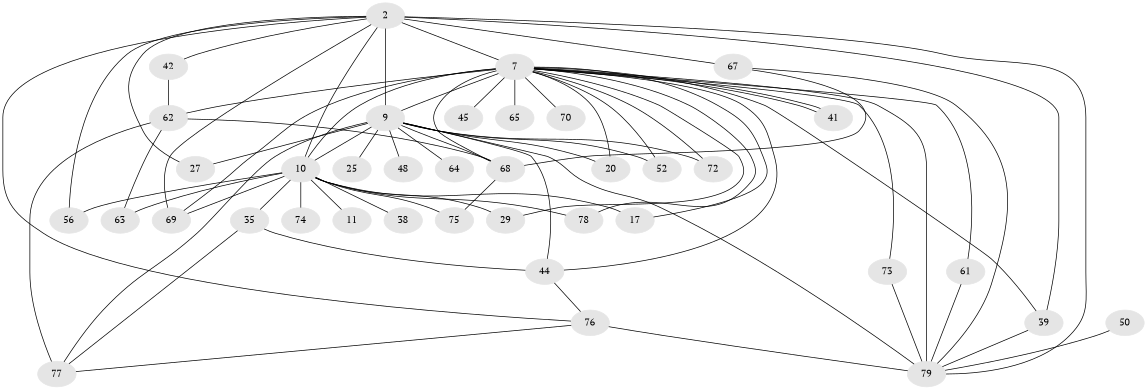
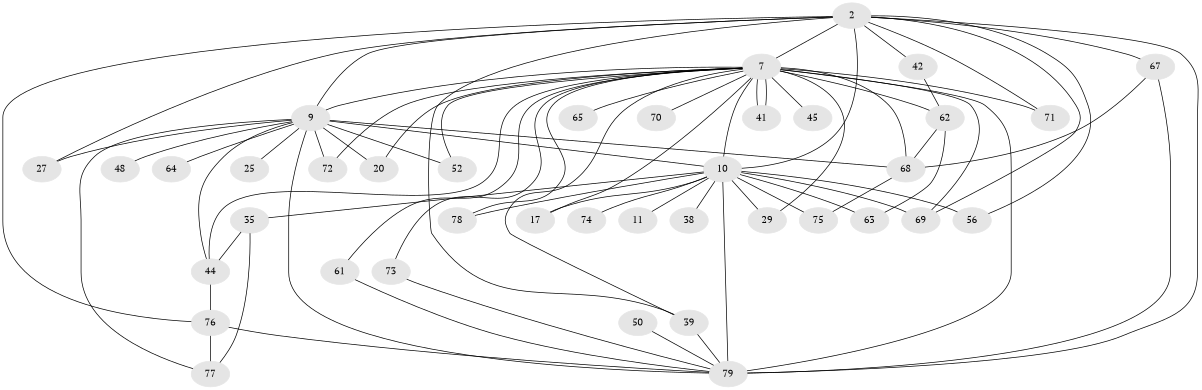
none -> (1050, 118)
(32, 210) -> none
none -> (725, 272)
